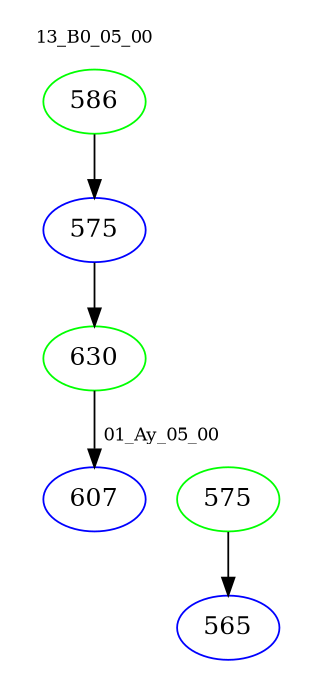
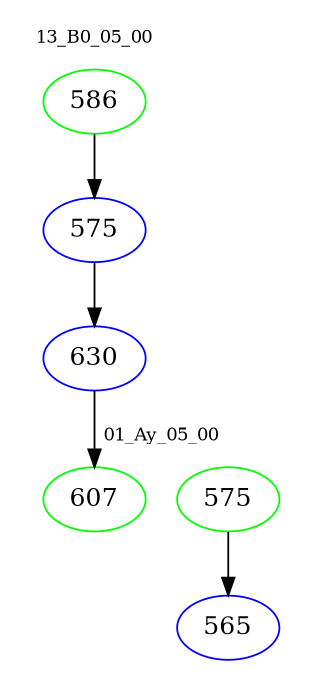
(95, 358) -> (95, 358)
(95, 499) -> (95, 499)
